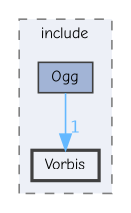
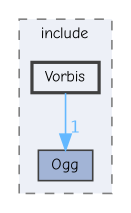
(66, 114) -> (66, 114)
